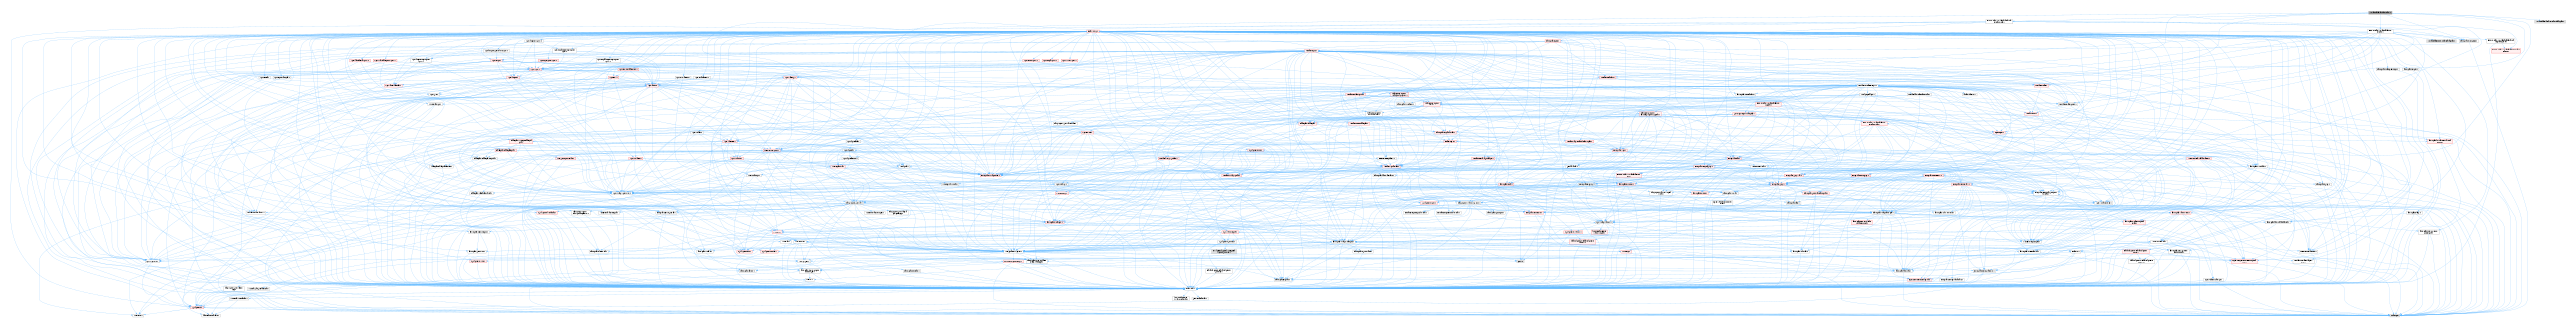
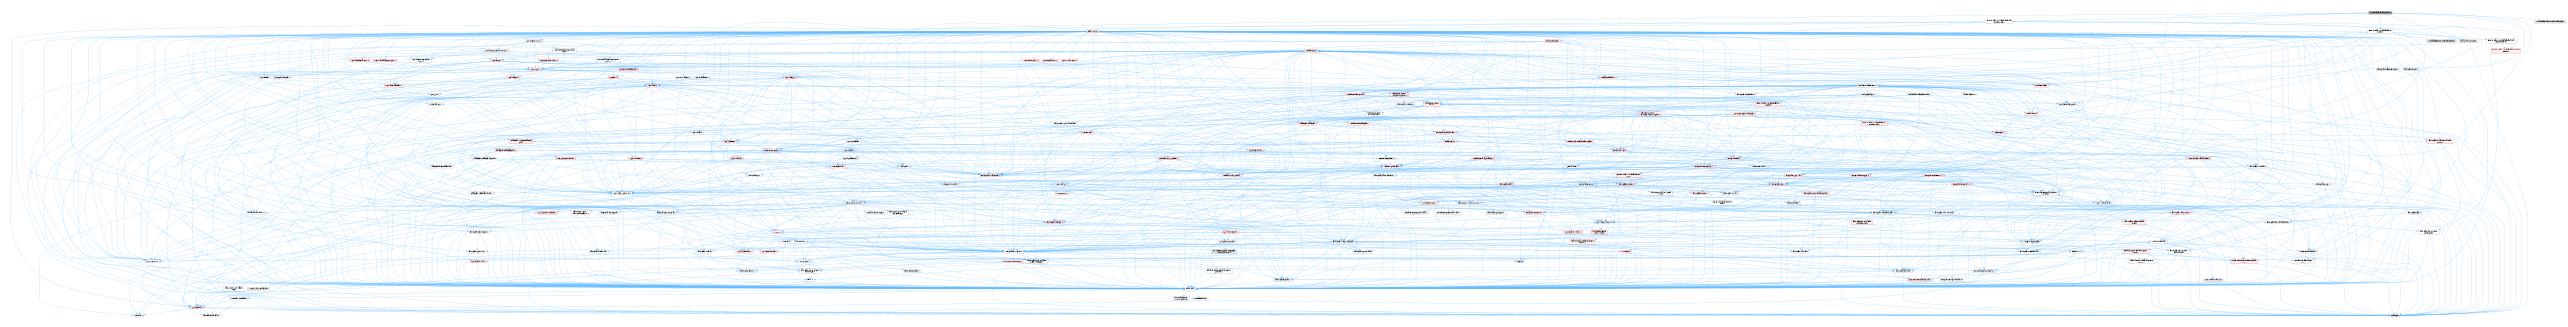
(1200, 299) -> (1200, 299)
